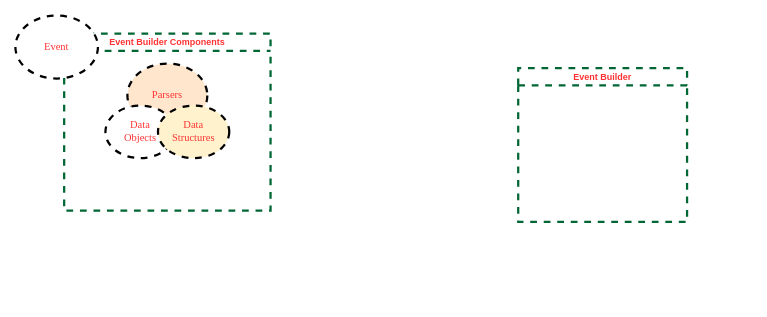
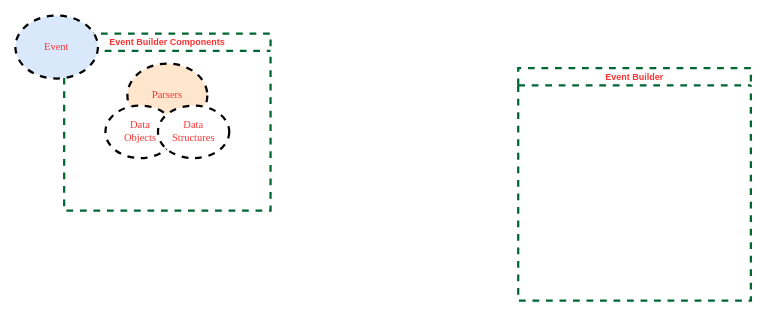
(57, 47) -> (57, 47)
(194, 132) -> (194, 132)
(602, 145) -> (634, 184)
